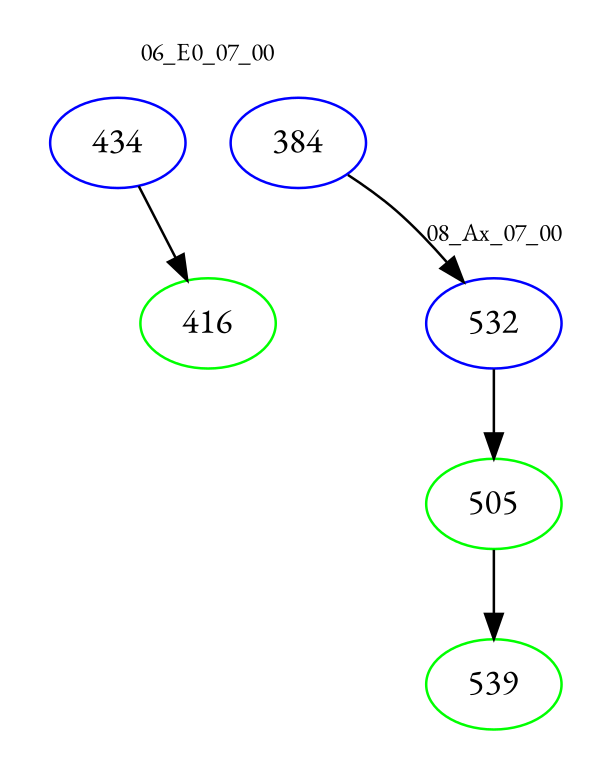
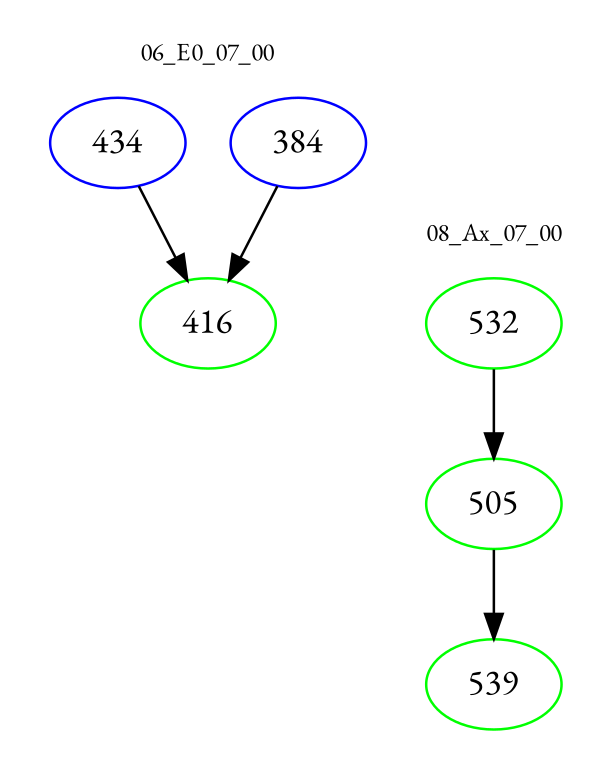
(422, 235) -> (259, 222)
(494, 323) -> (494, 323)
